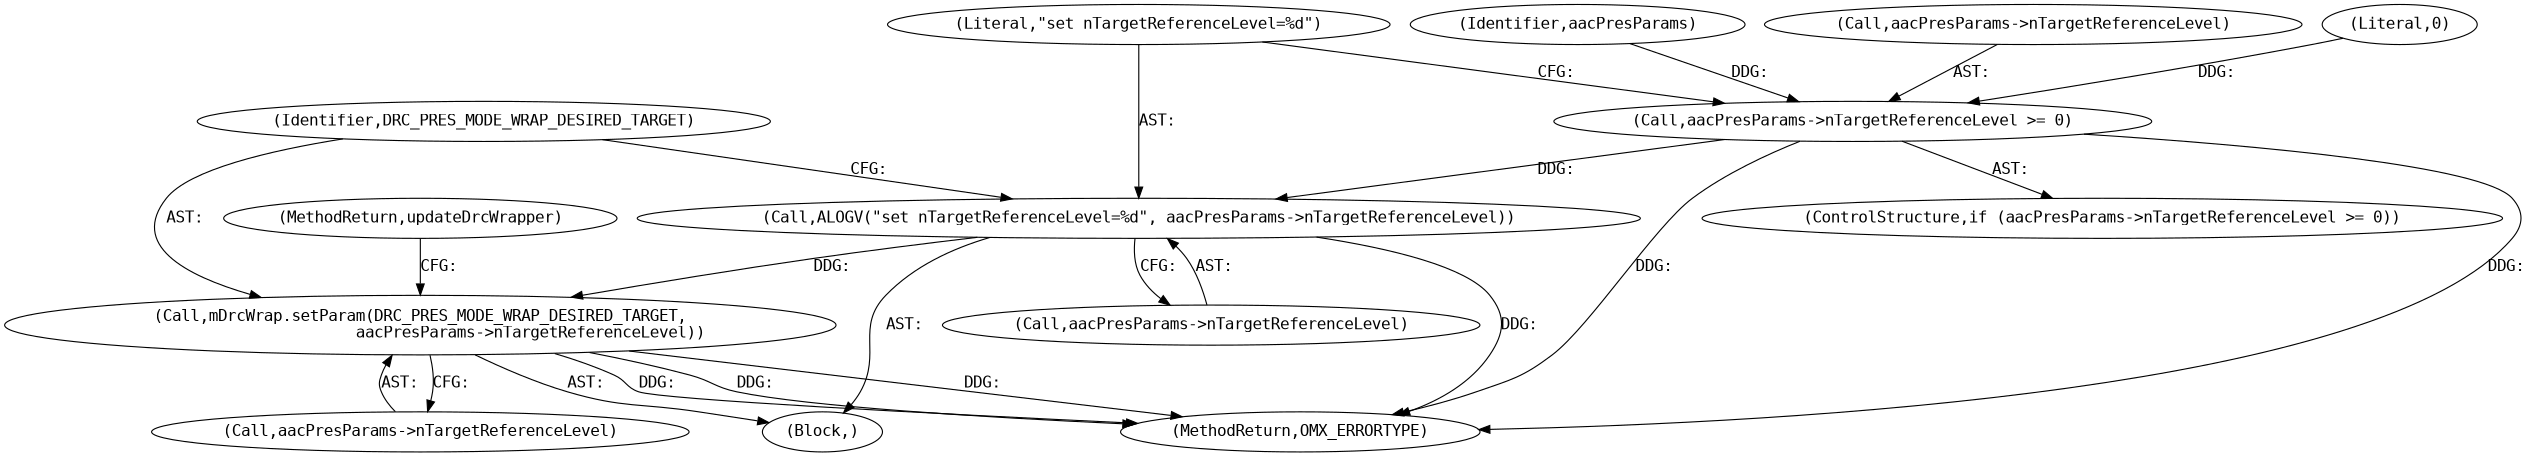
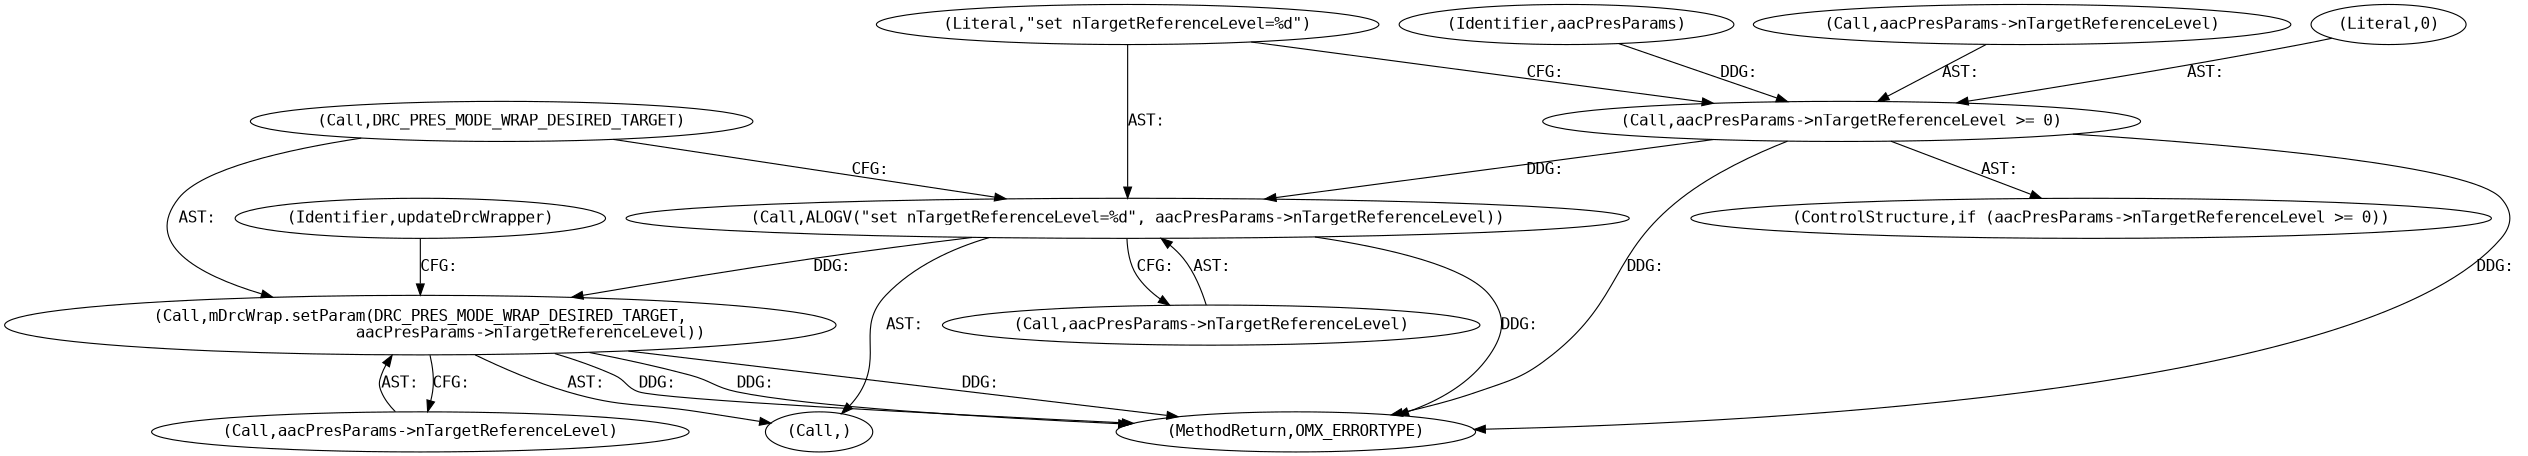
(2222, 73) -> (2210, 73)
(484, 121) -> (502, 121)
(420, 218) -> (420, 218)
(822, 432) -> (819, 432)
